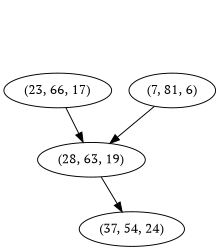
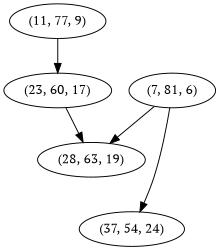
none -> (58, 21)
(58, 90) -> (58, 90)
(109, 190) -> (160, 156)
